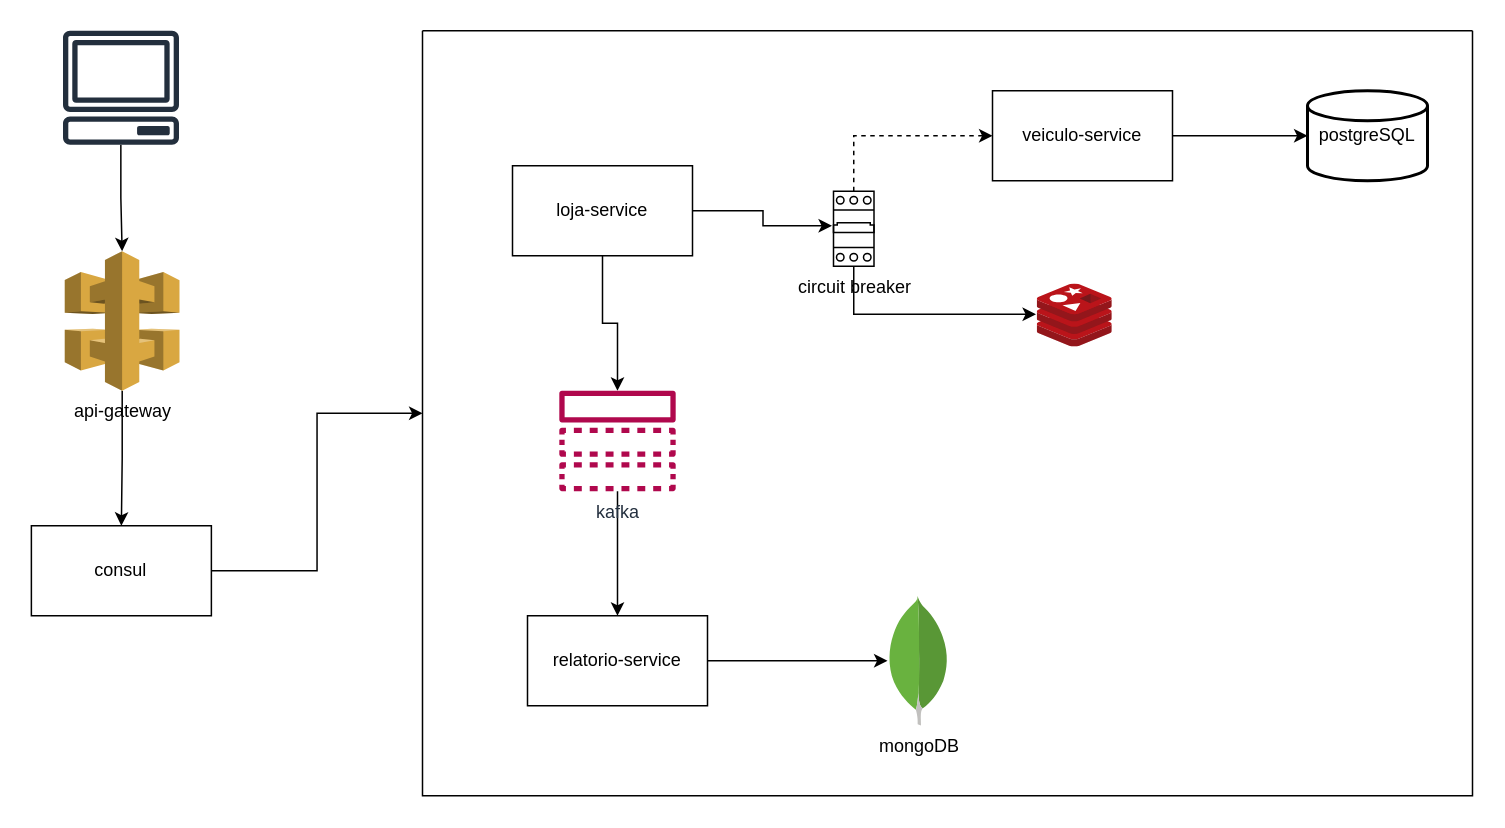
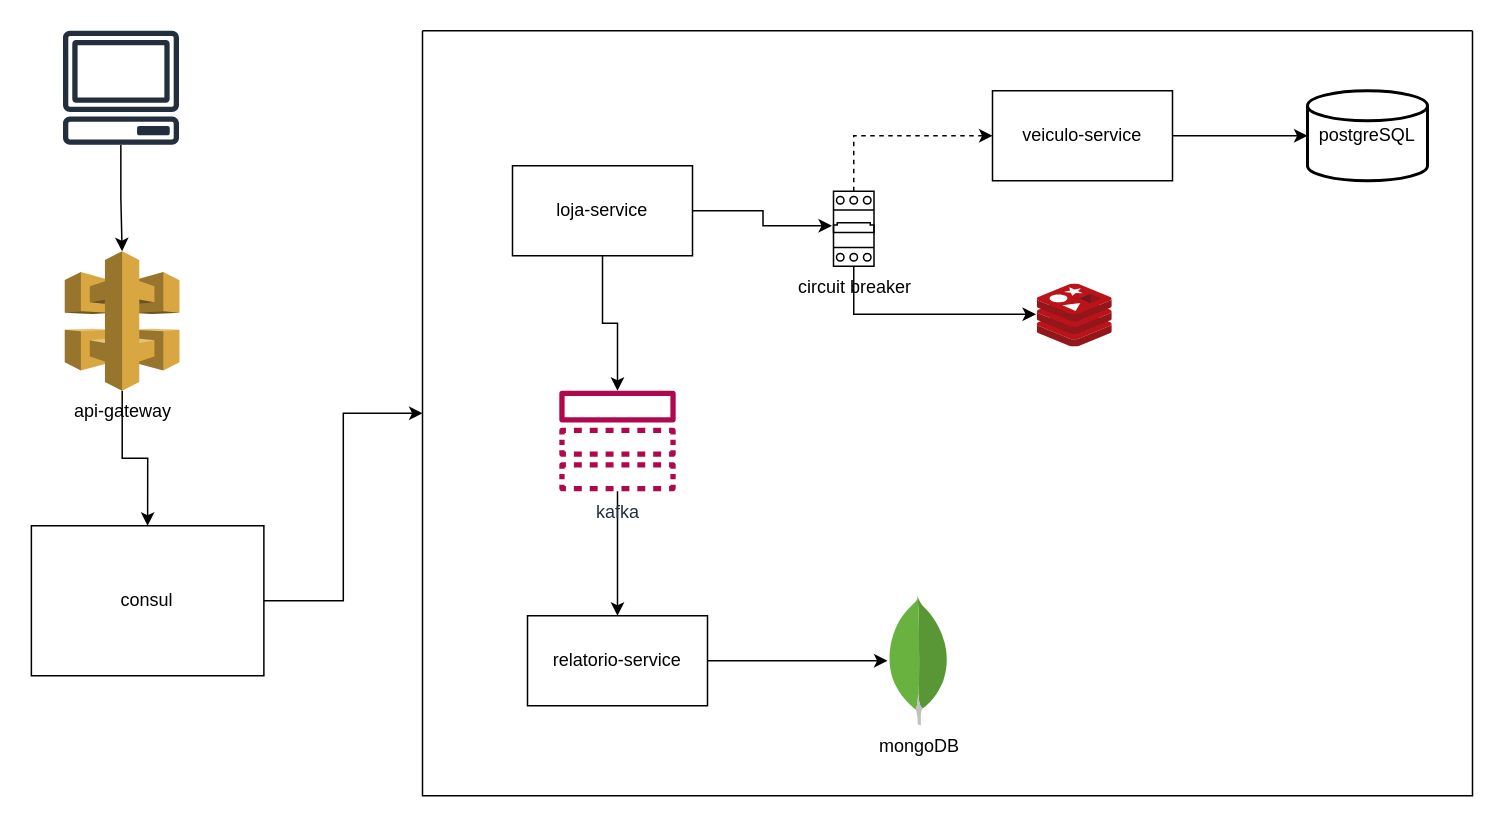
(121, 571) -> (147, 601)
